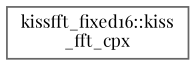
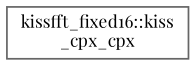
(98, 33) -> (98, 33)
